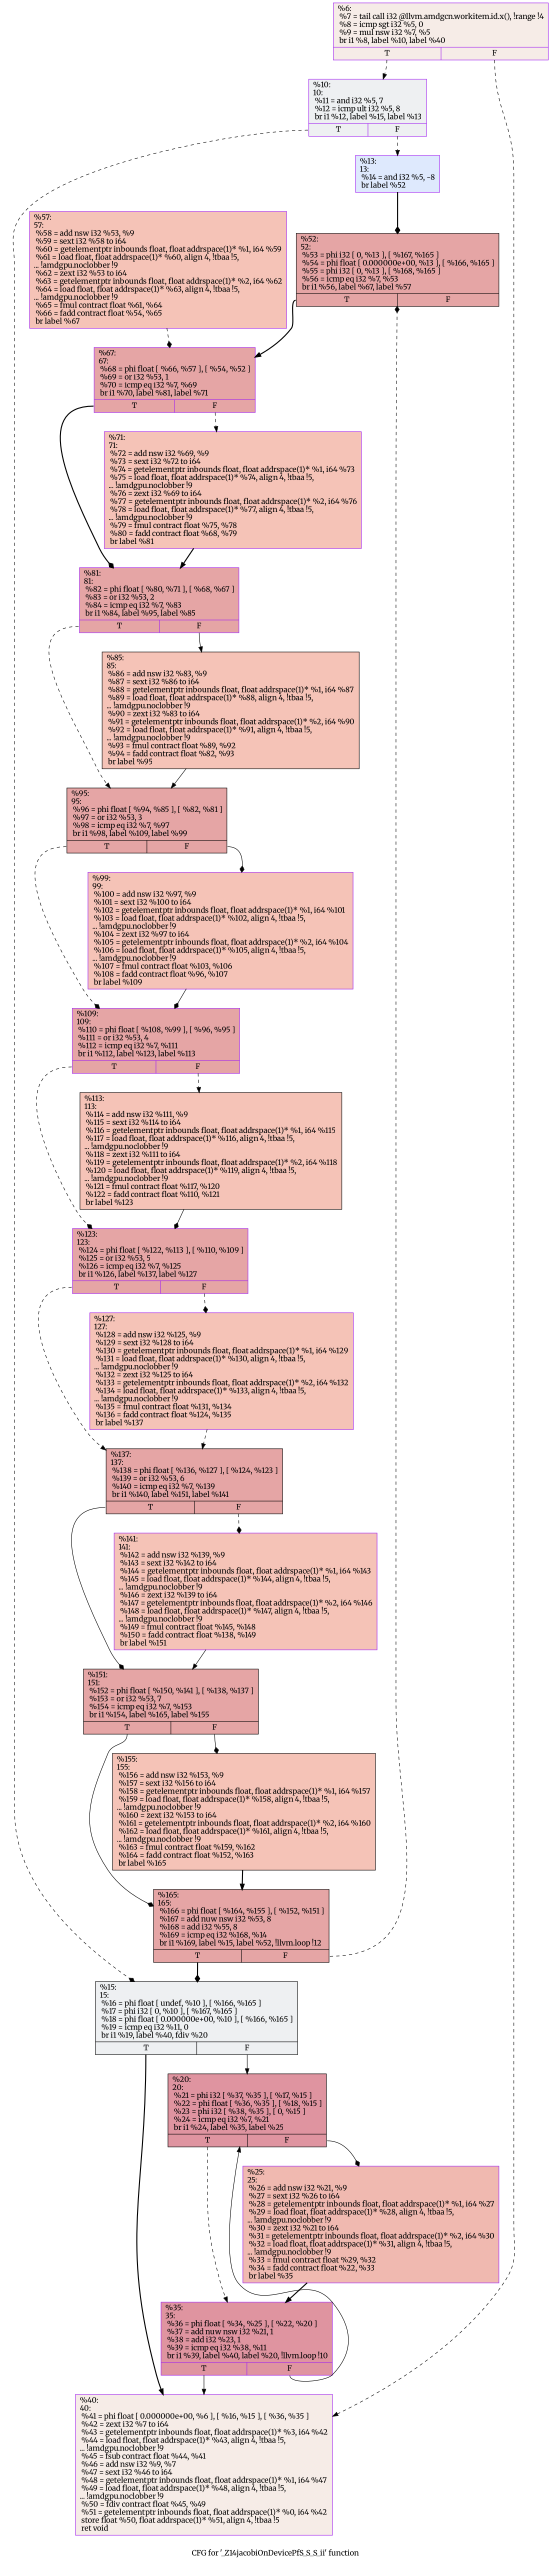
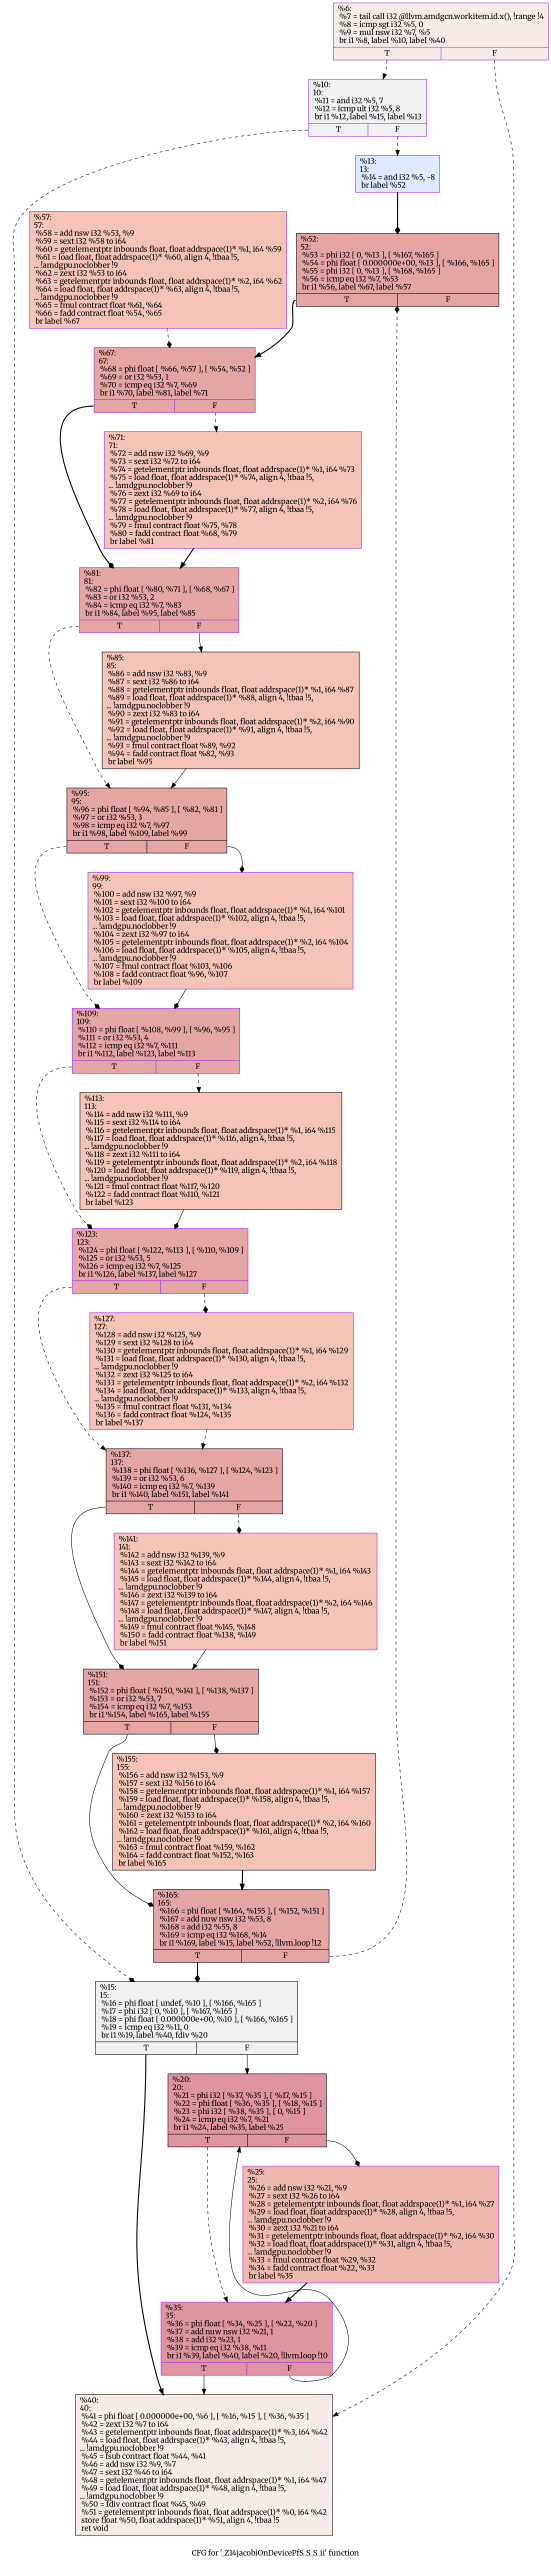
(204, 2465) -> (204, 2465)
